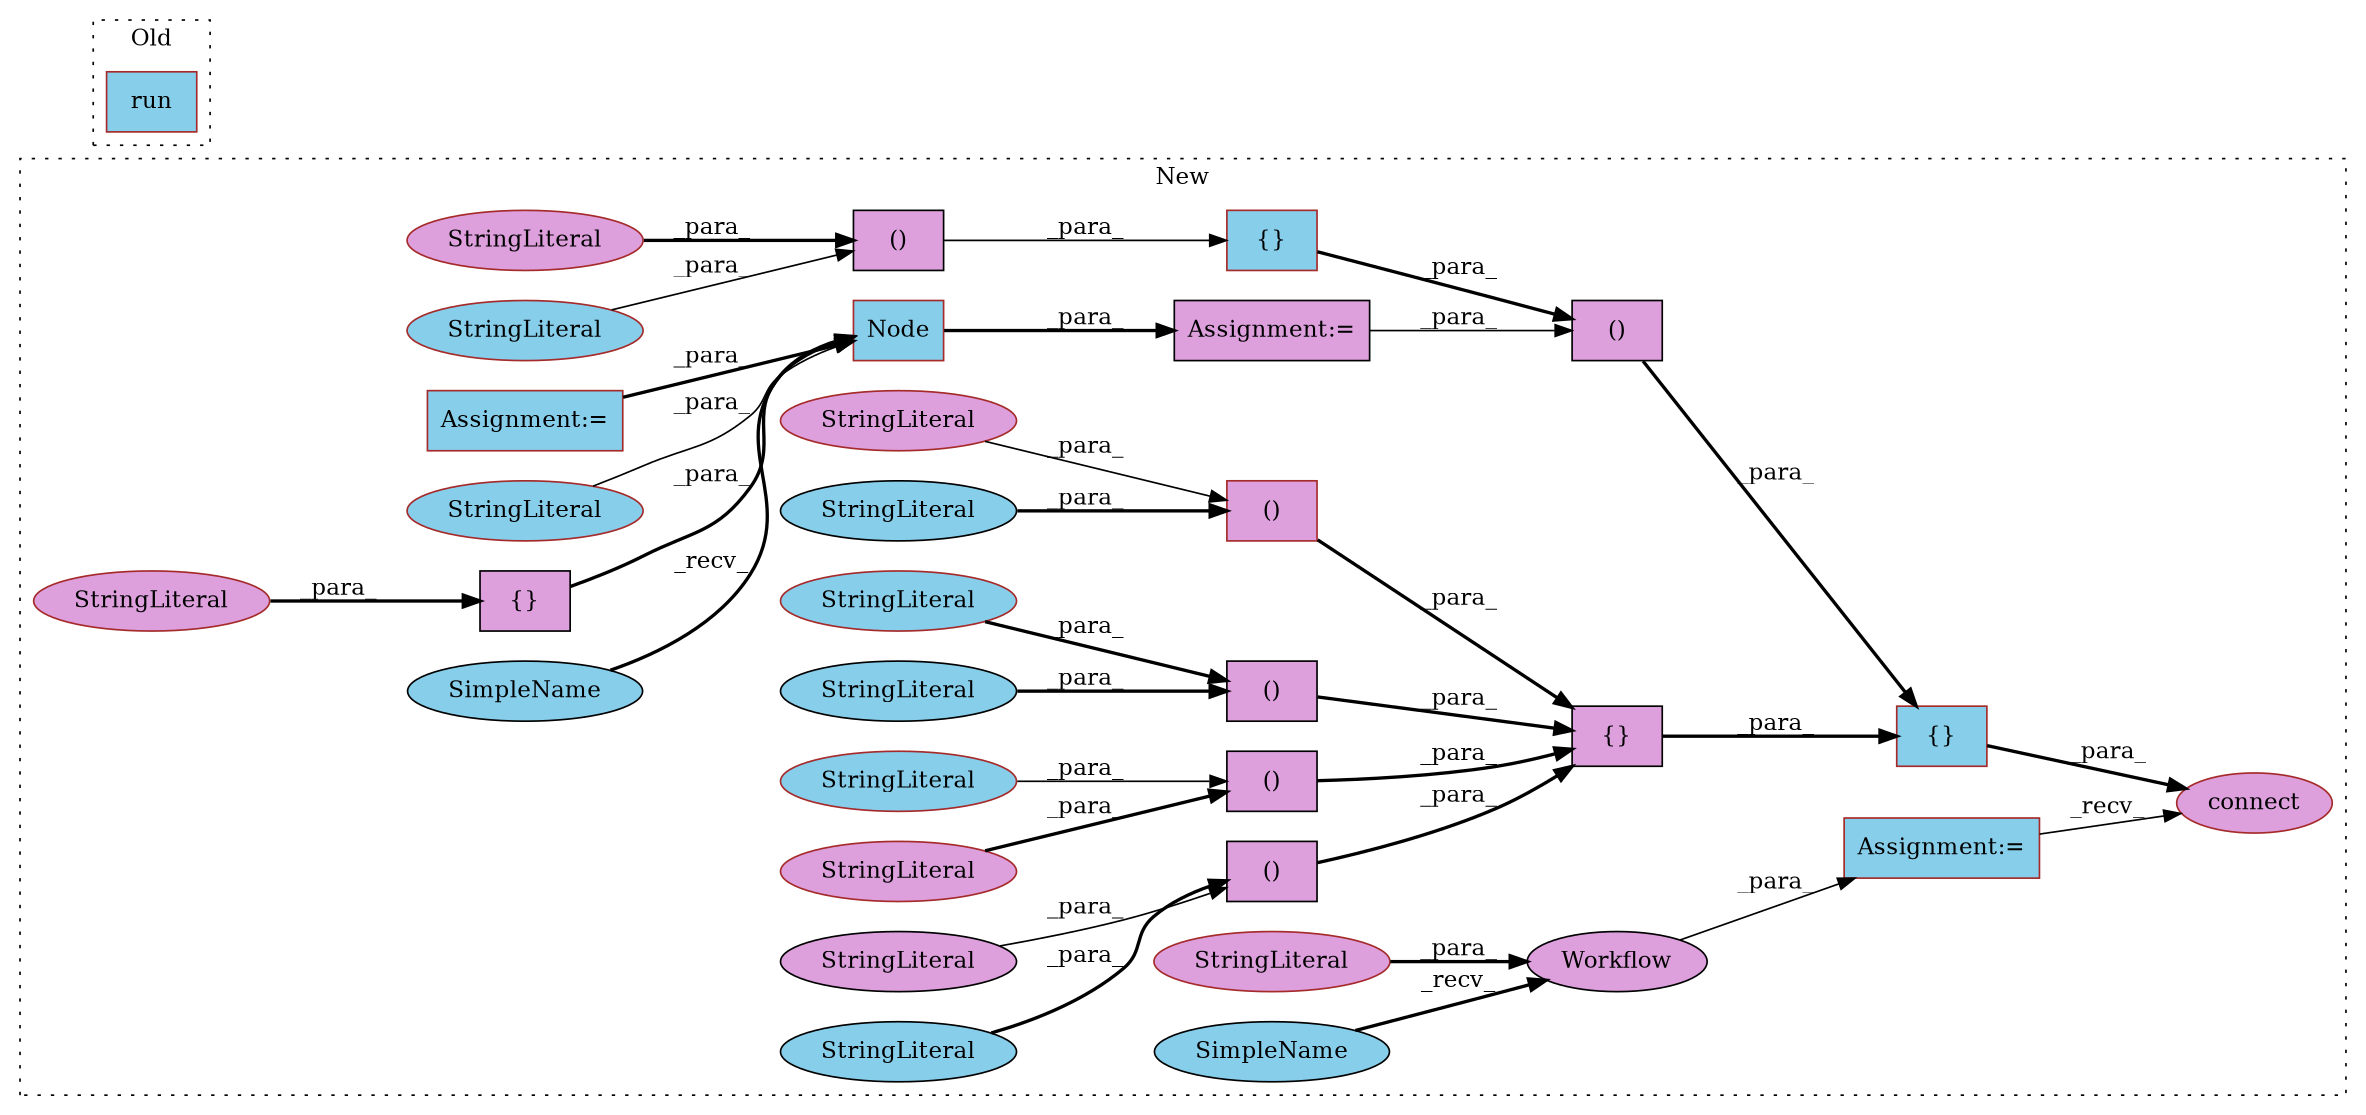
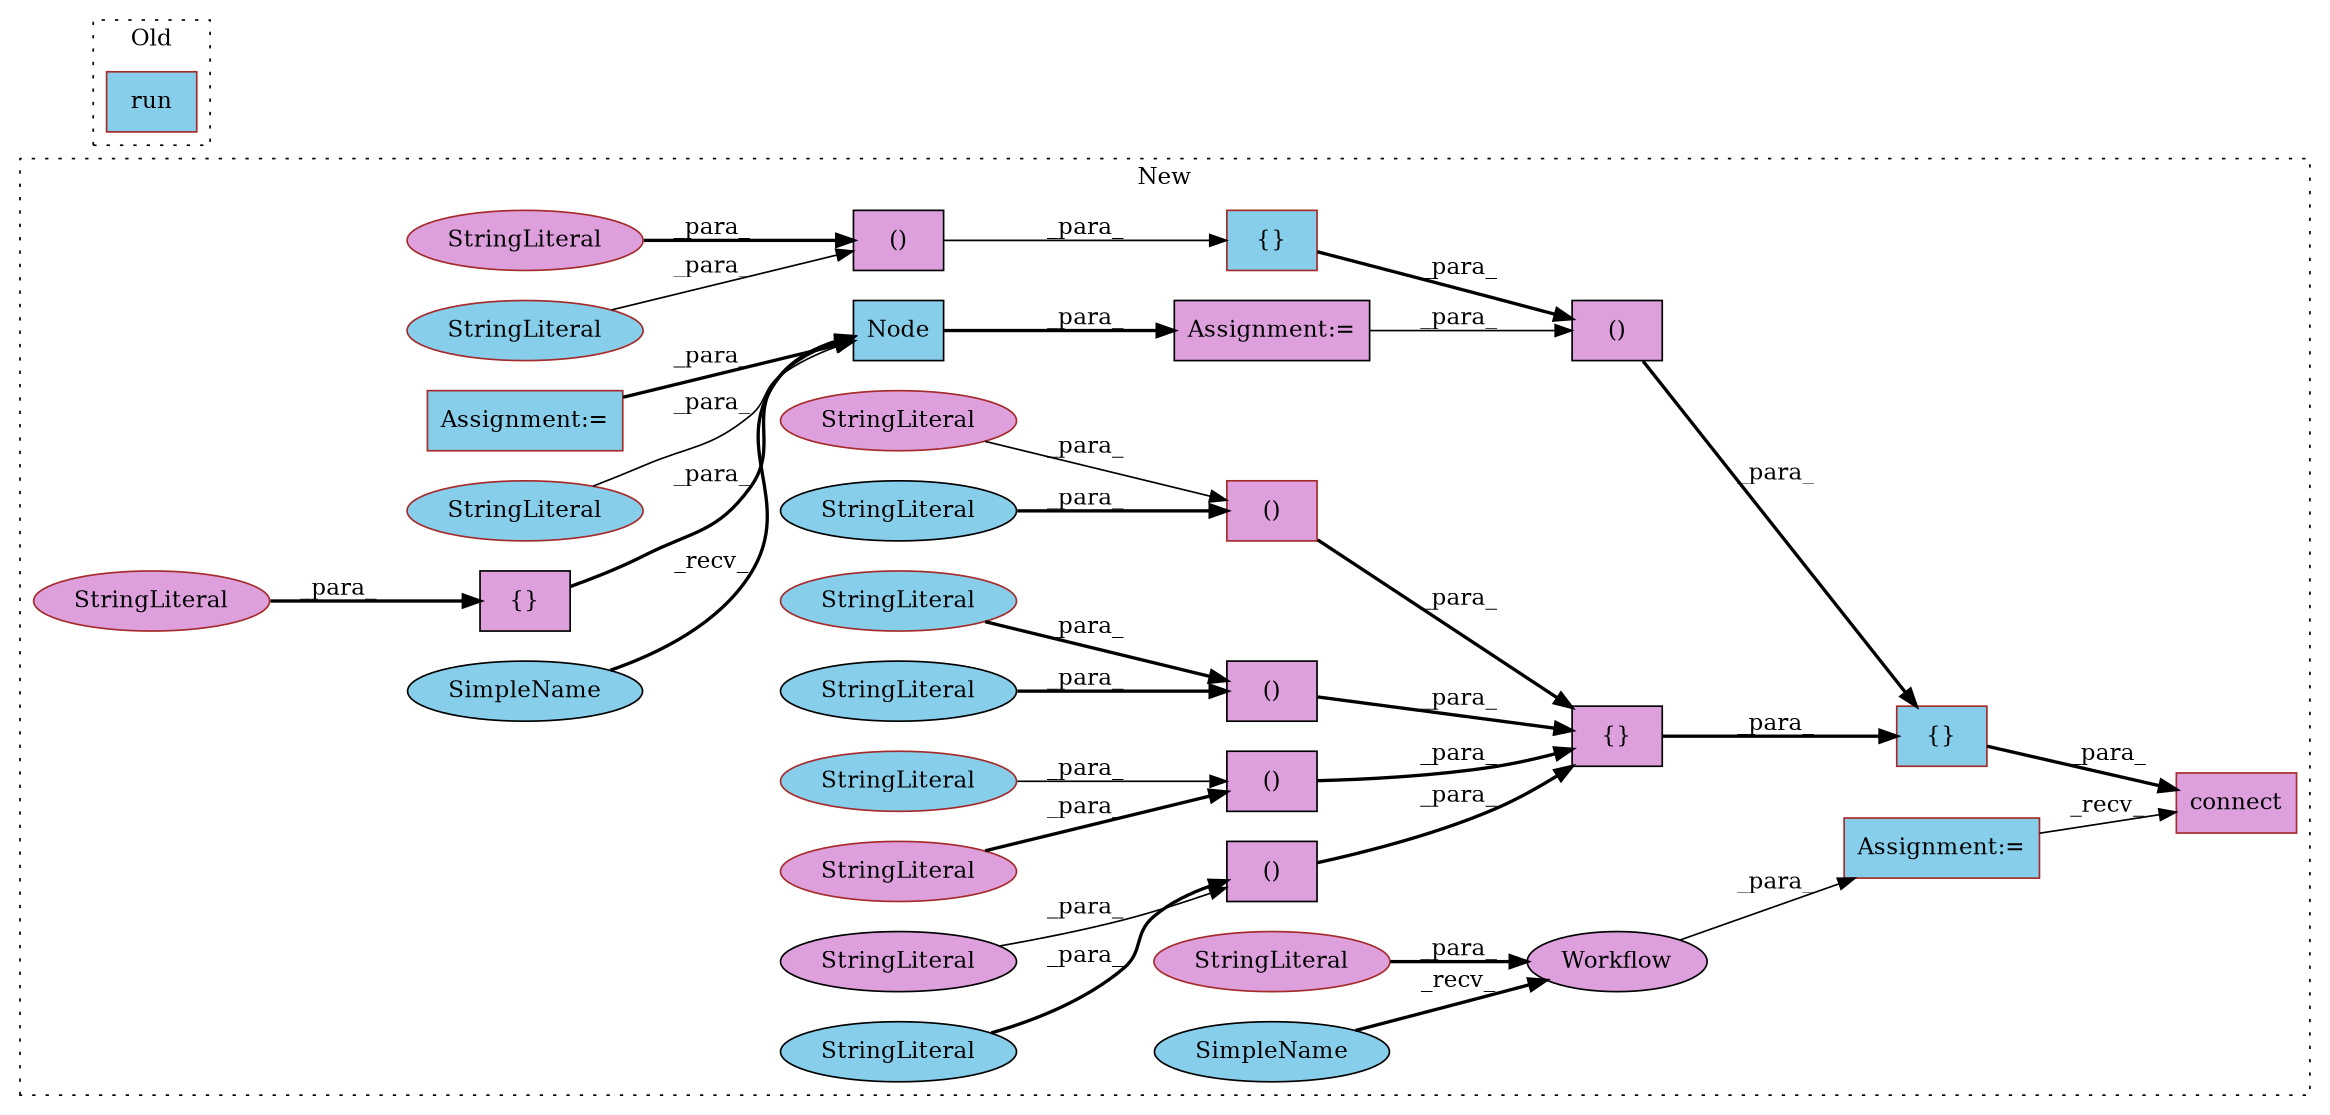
(899, 331) -> (899, 331)
(2254, 803) -> (2236, 803)
